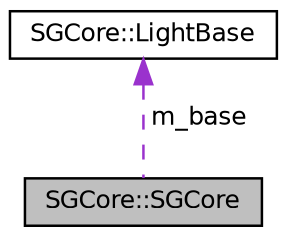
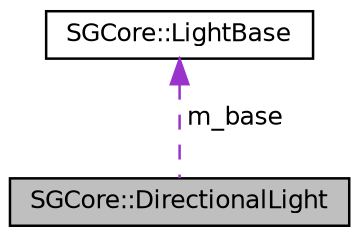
(143, 202) -> (180, 202)
